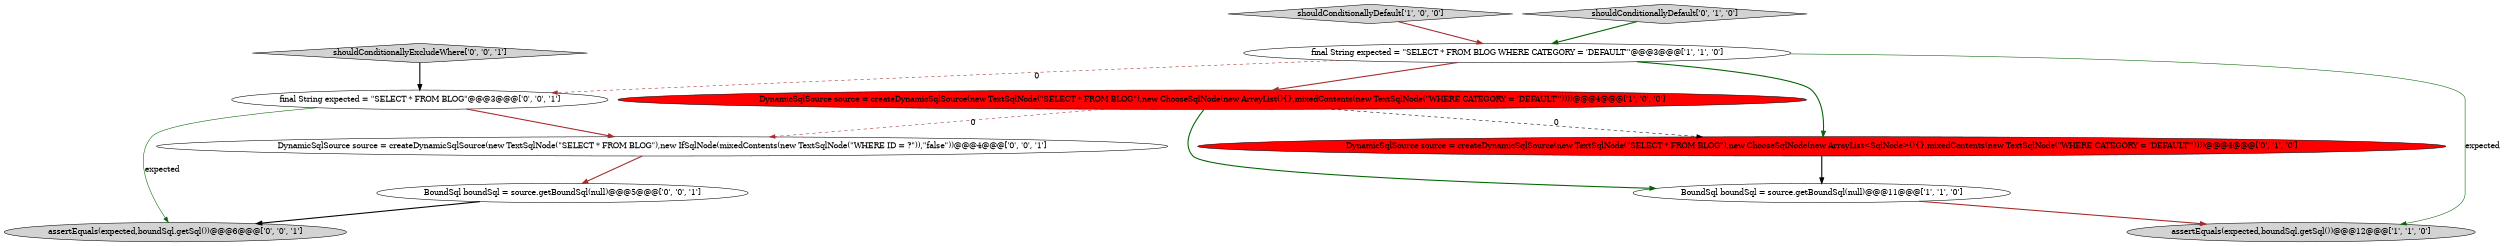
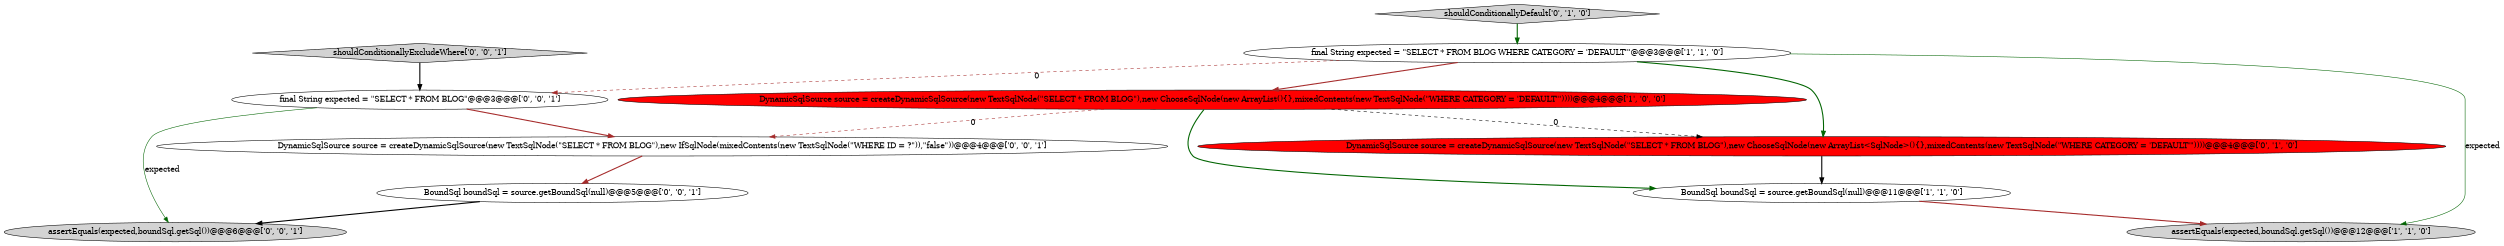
(1370, 14) -> none
